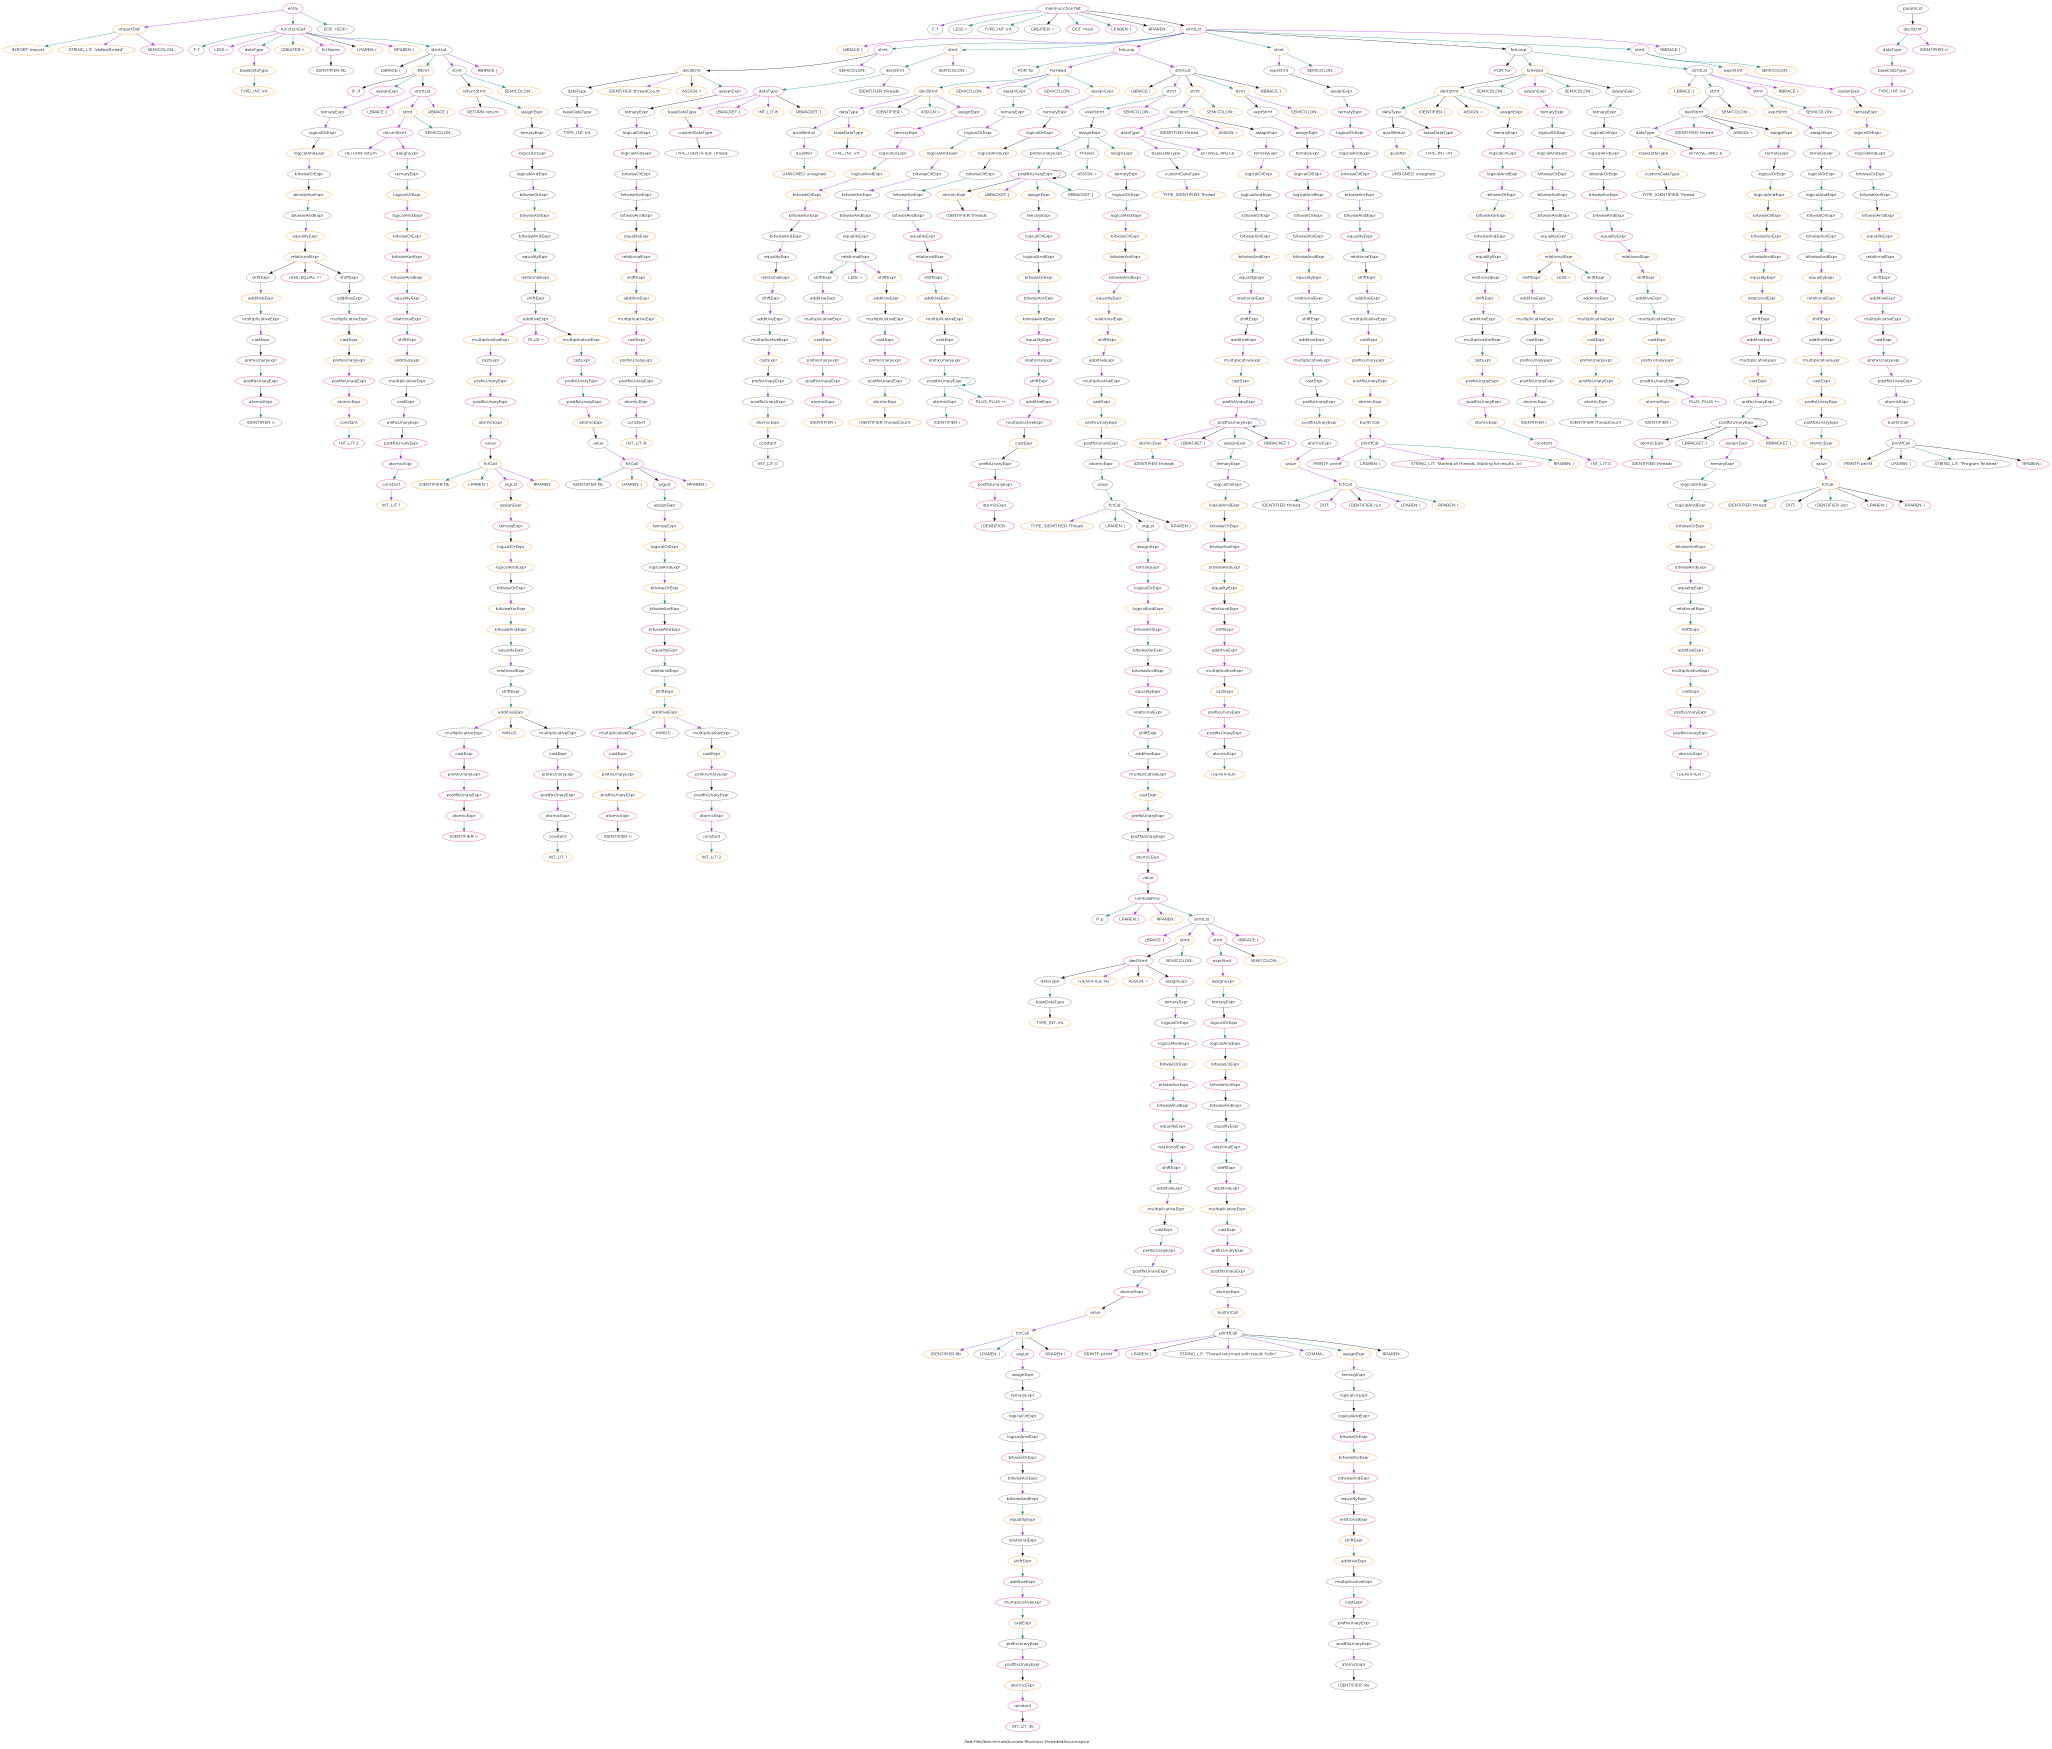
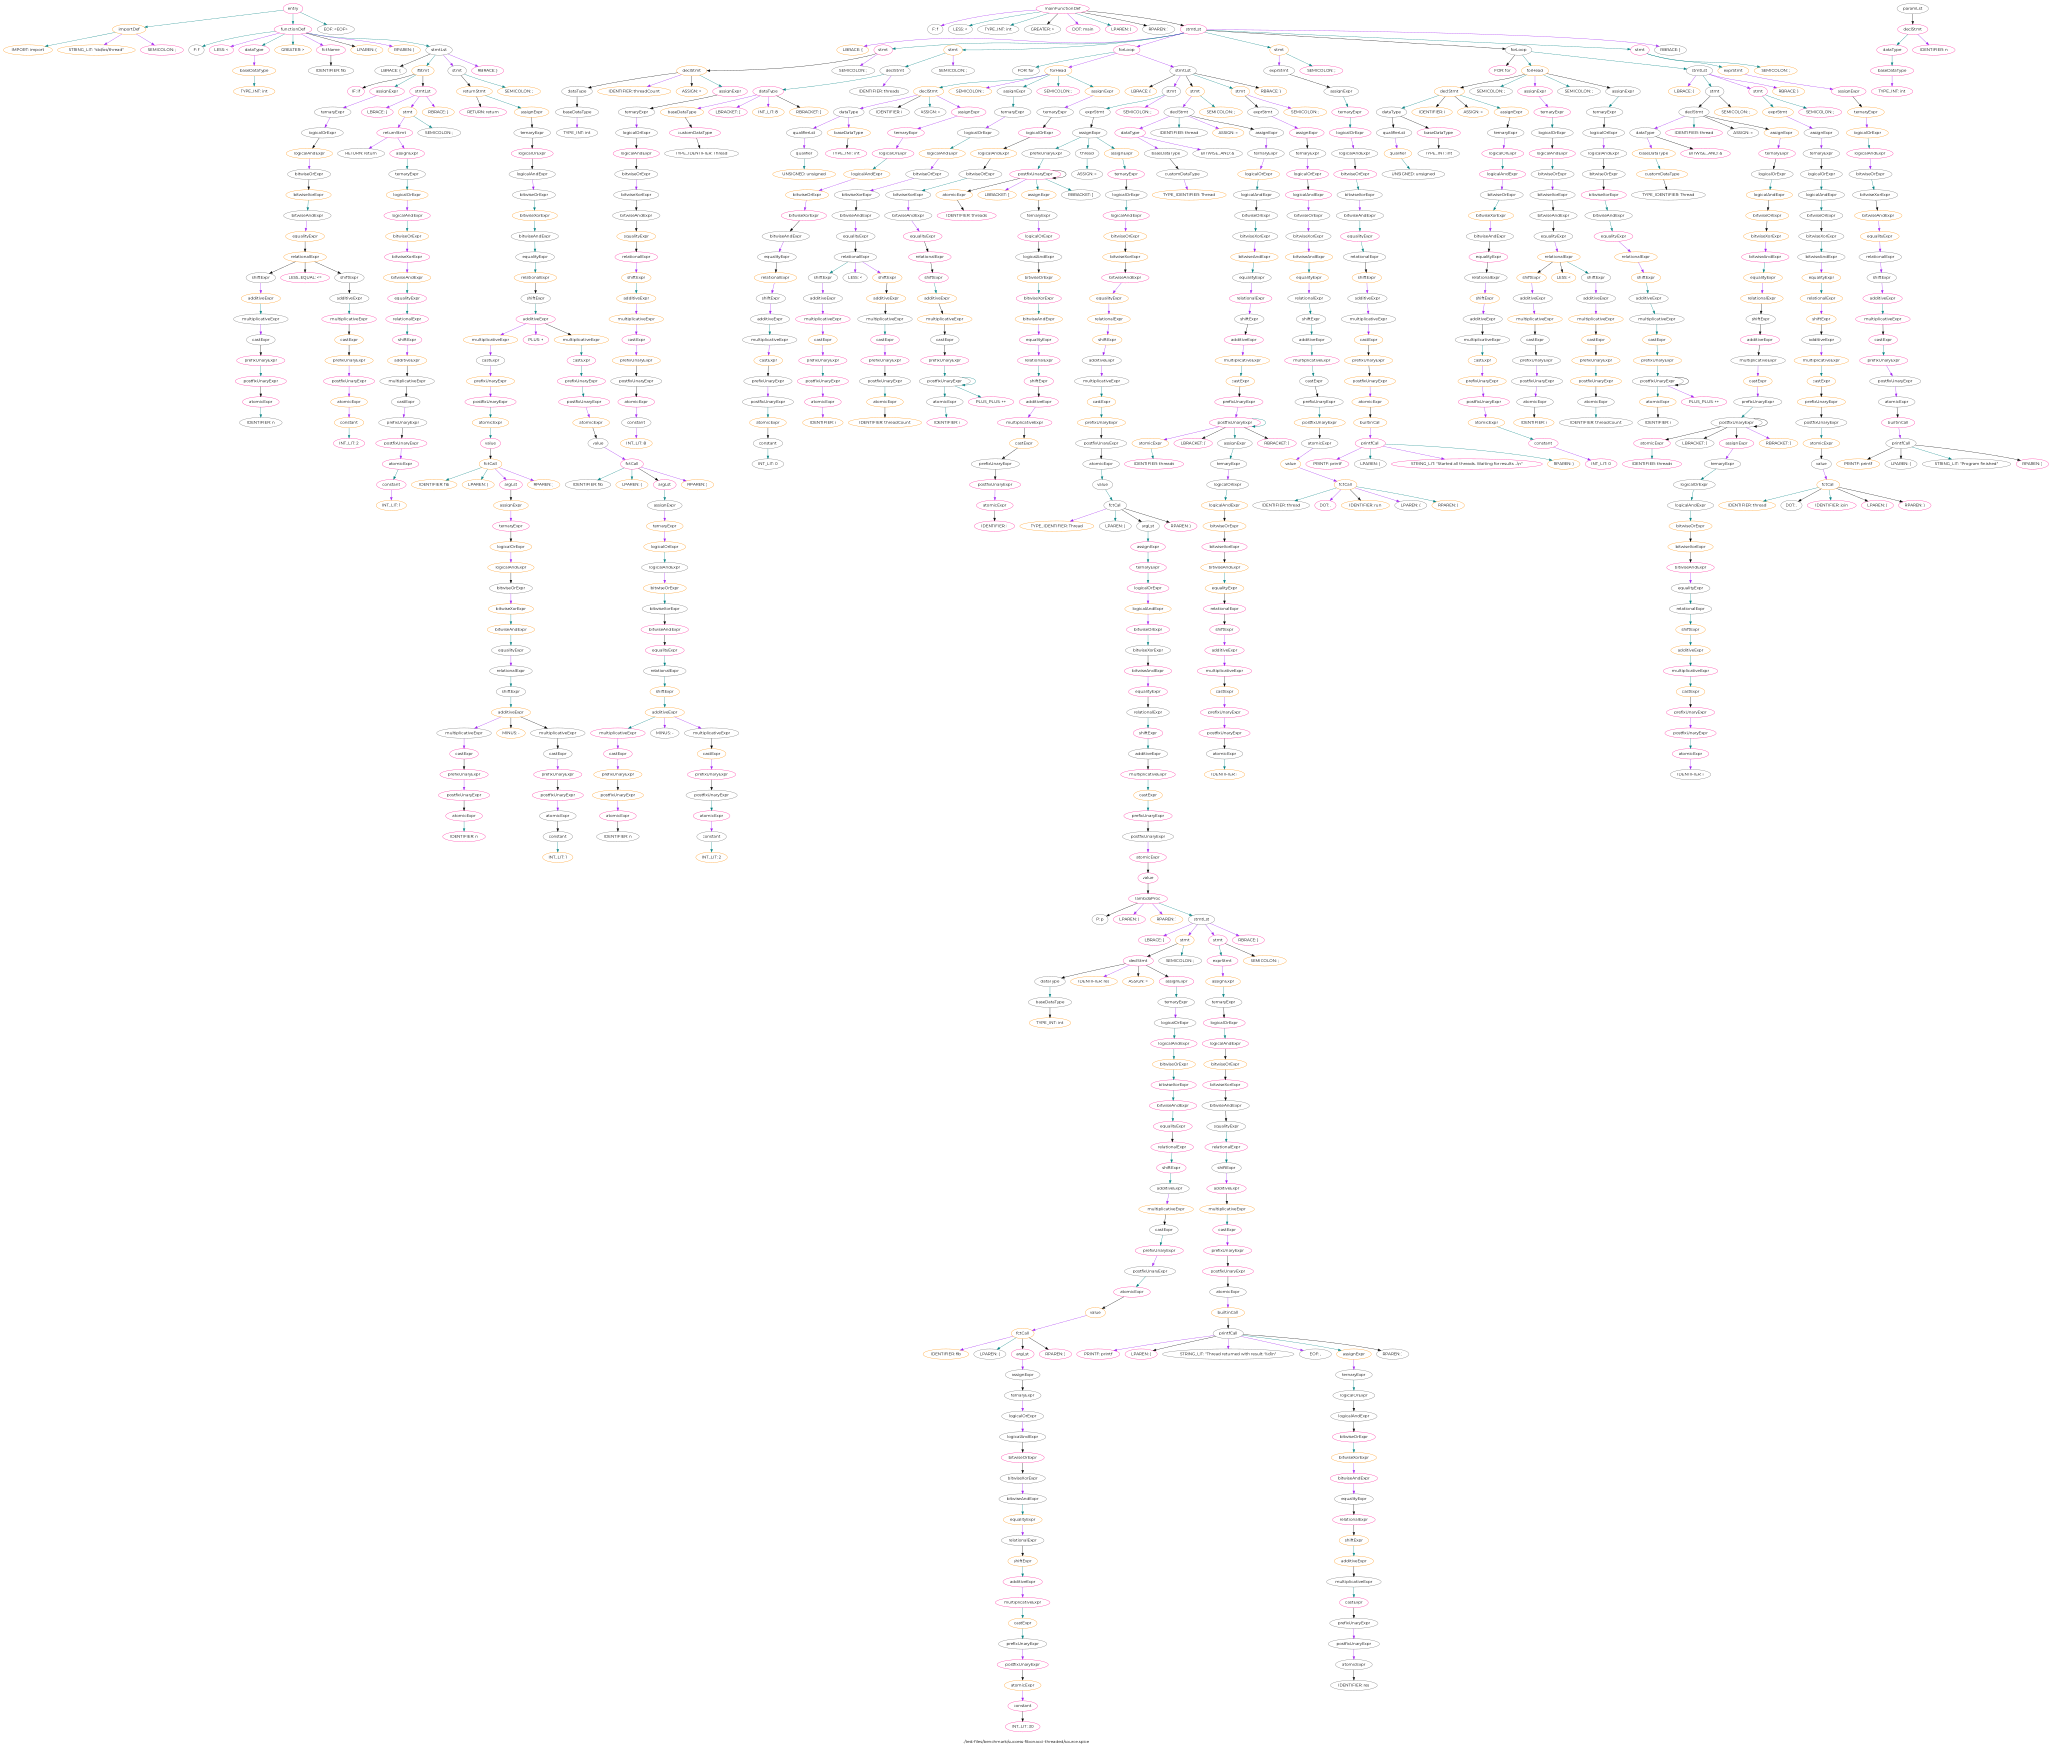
(215, 18) -> (215, 18)
(1072, 18) -> (1072, 18)
(1365, 505) -> (1365, 505)
(1832, 505) -> (1832, 505)
(1123, 909) -> (1123, 909)
(1315, 1354) -> (1315, 1354)
